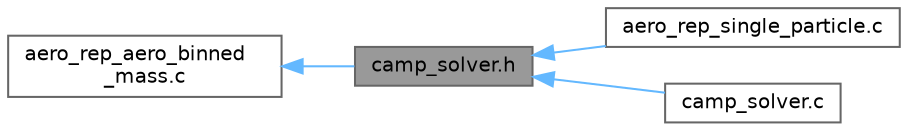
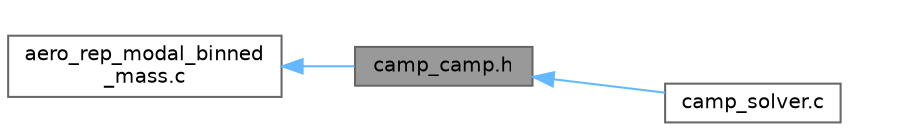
(753, 28) -> none
(145, 66) -> (145, 66)
(444, 66) -> (444, 66)
